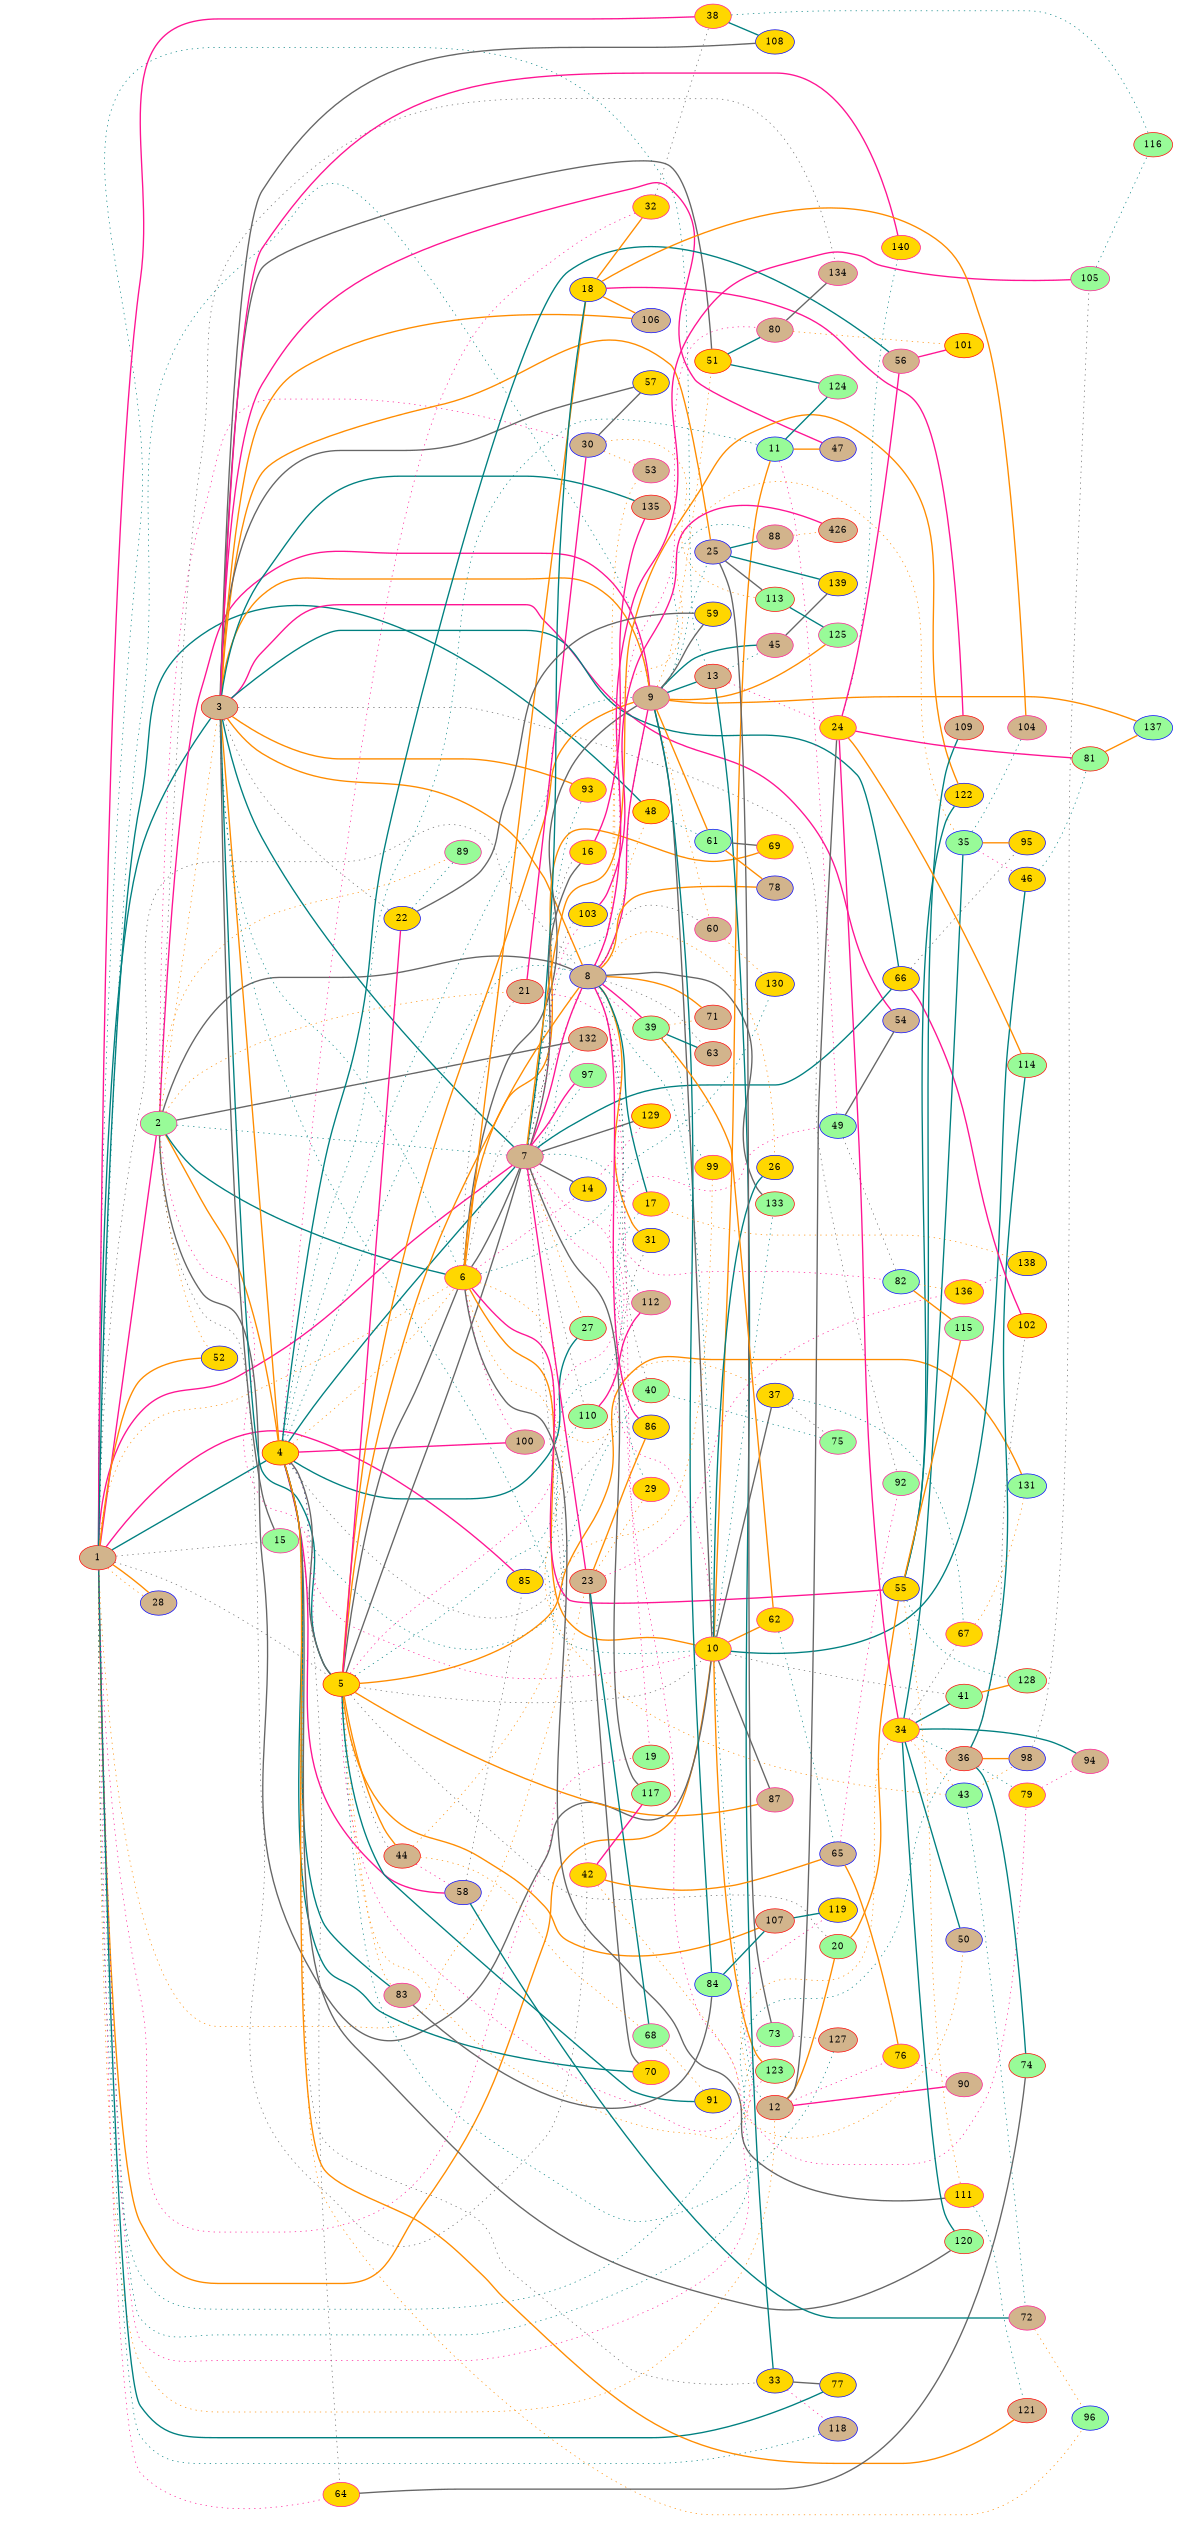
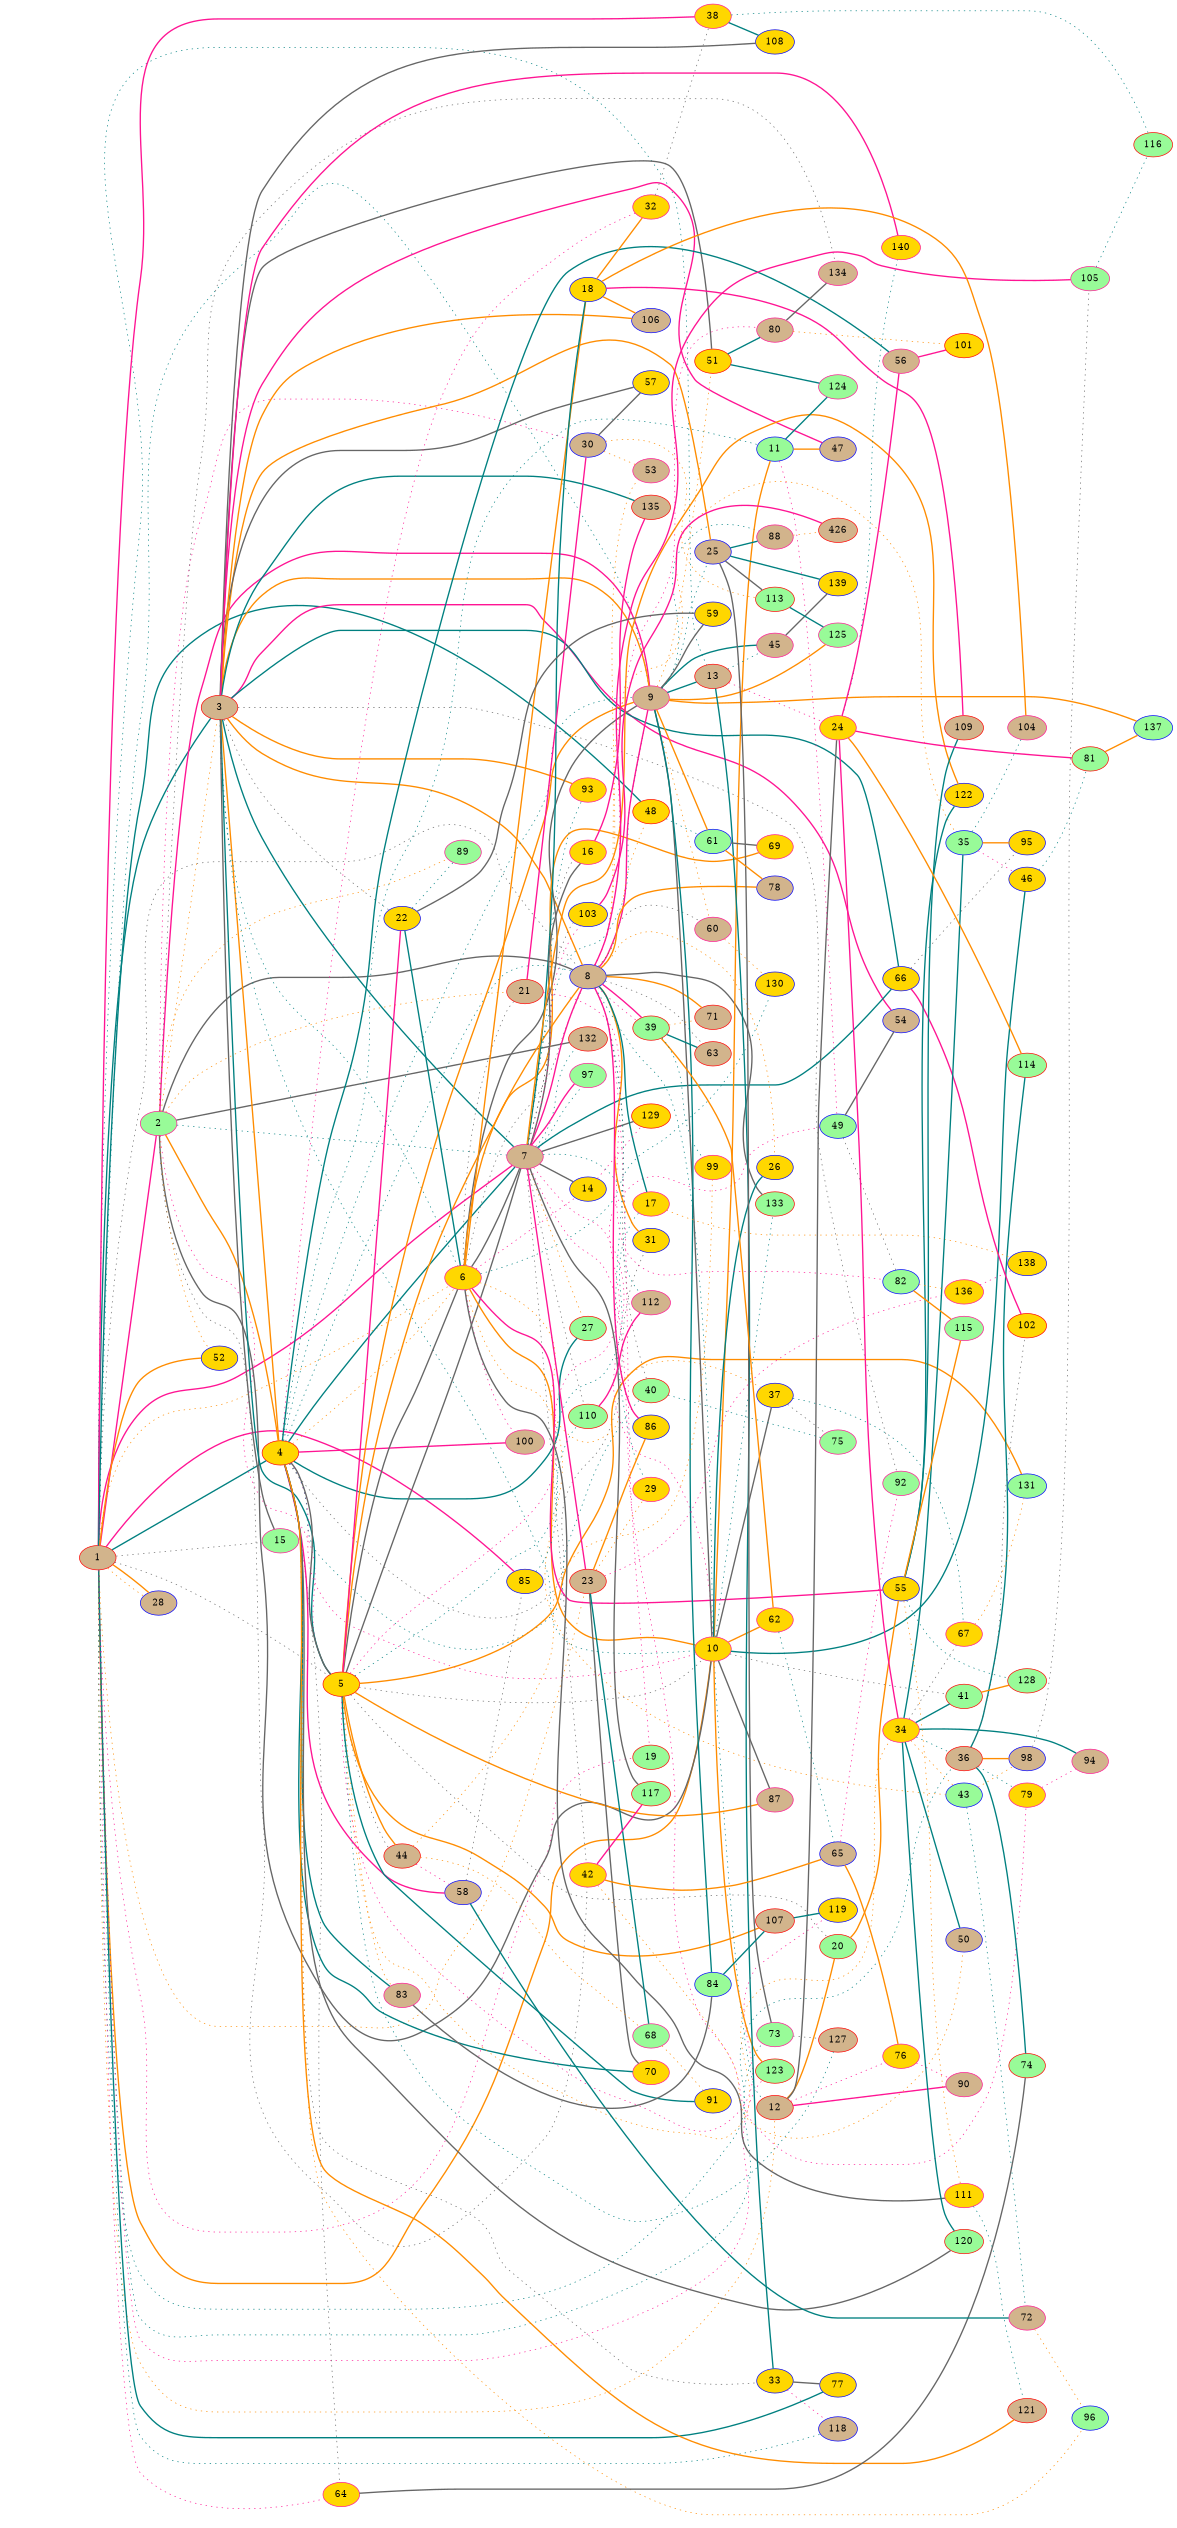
(294, 1225) -> (431, 1090)
